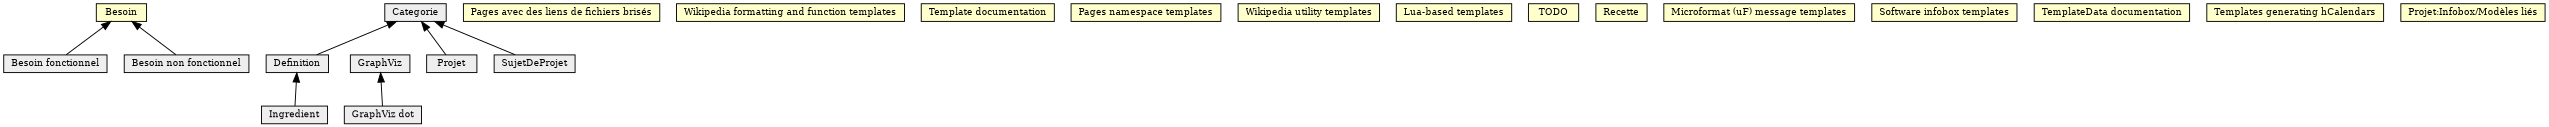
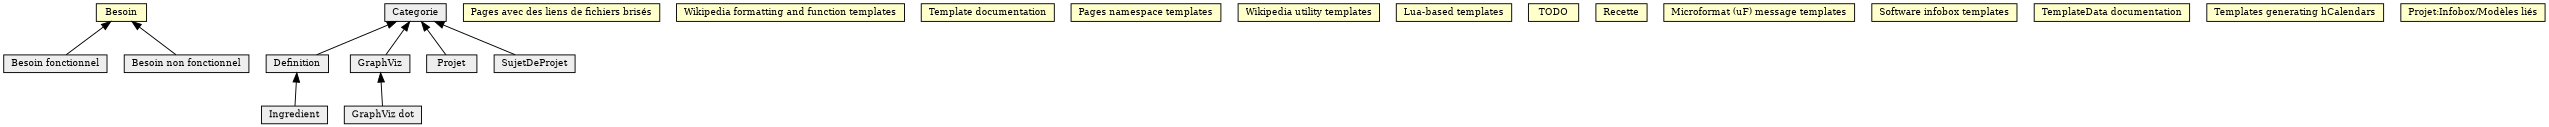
none -> (395, 42)
